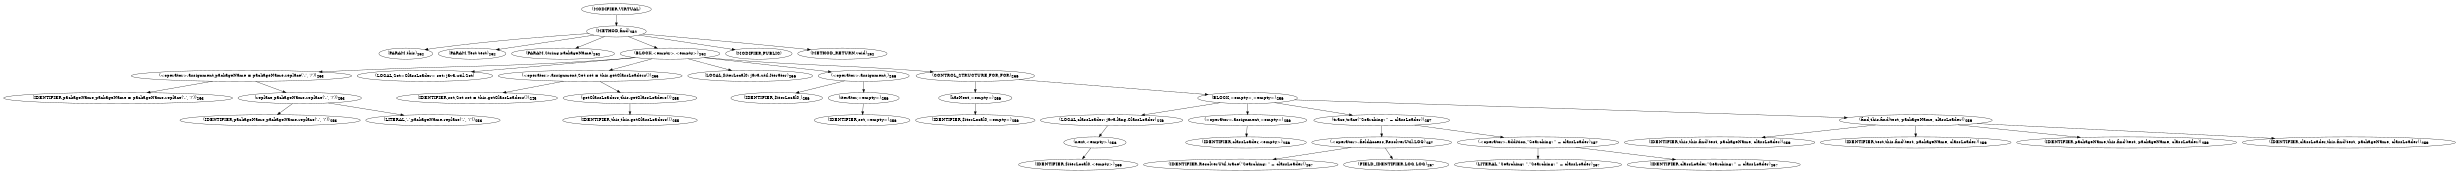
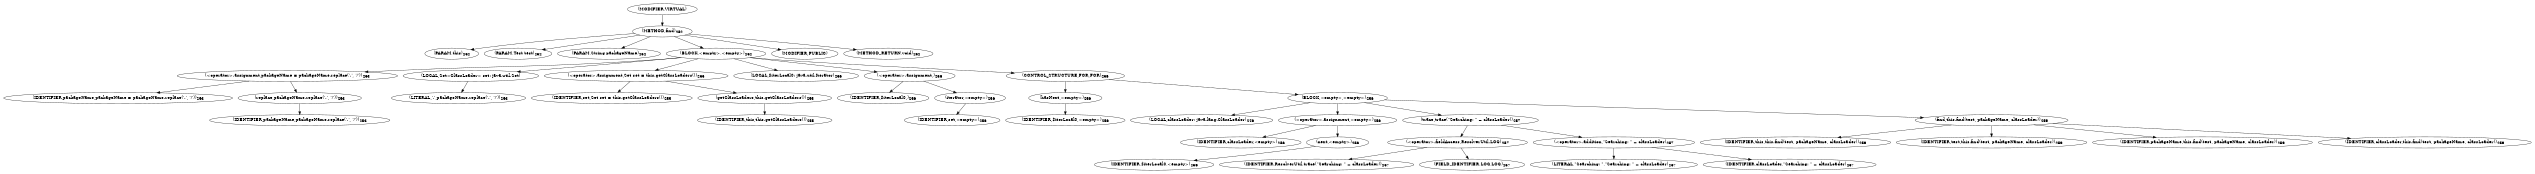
(533, 98) -> (668, 98)
(365, 109) -> (465, 86)
(1104, 130) -> (1338, 130)
